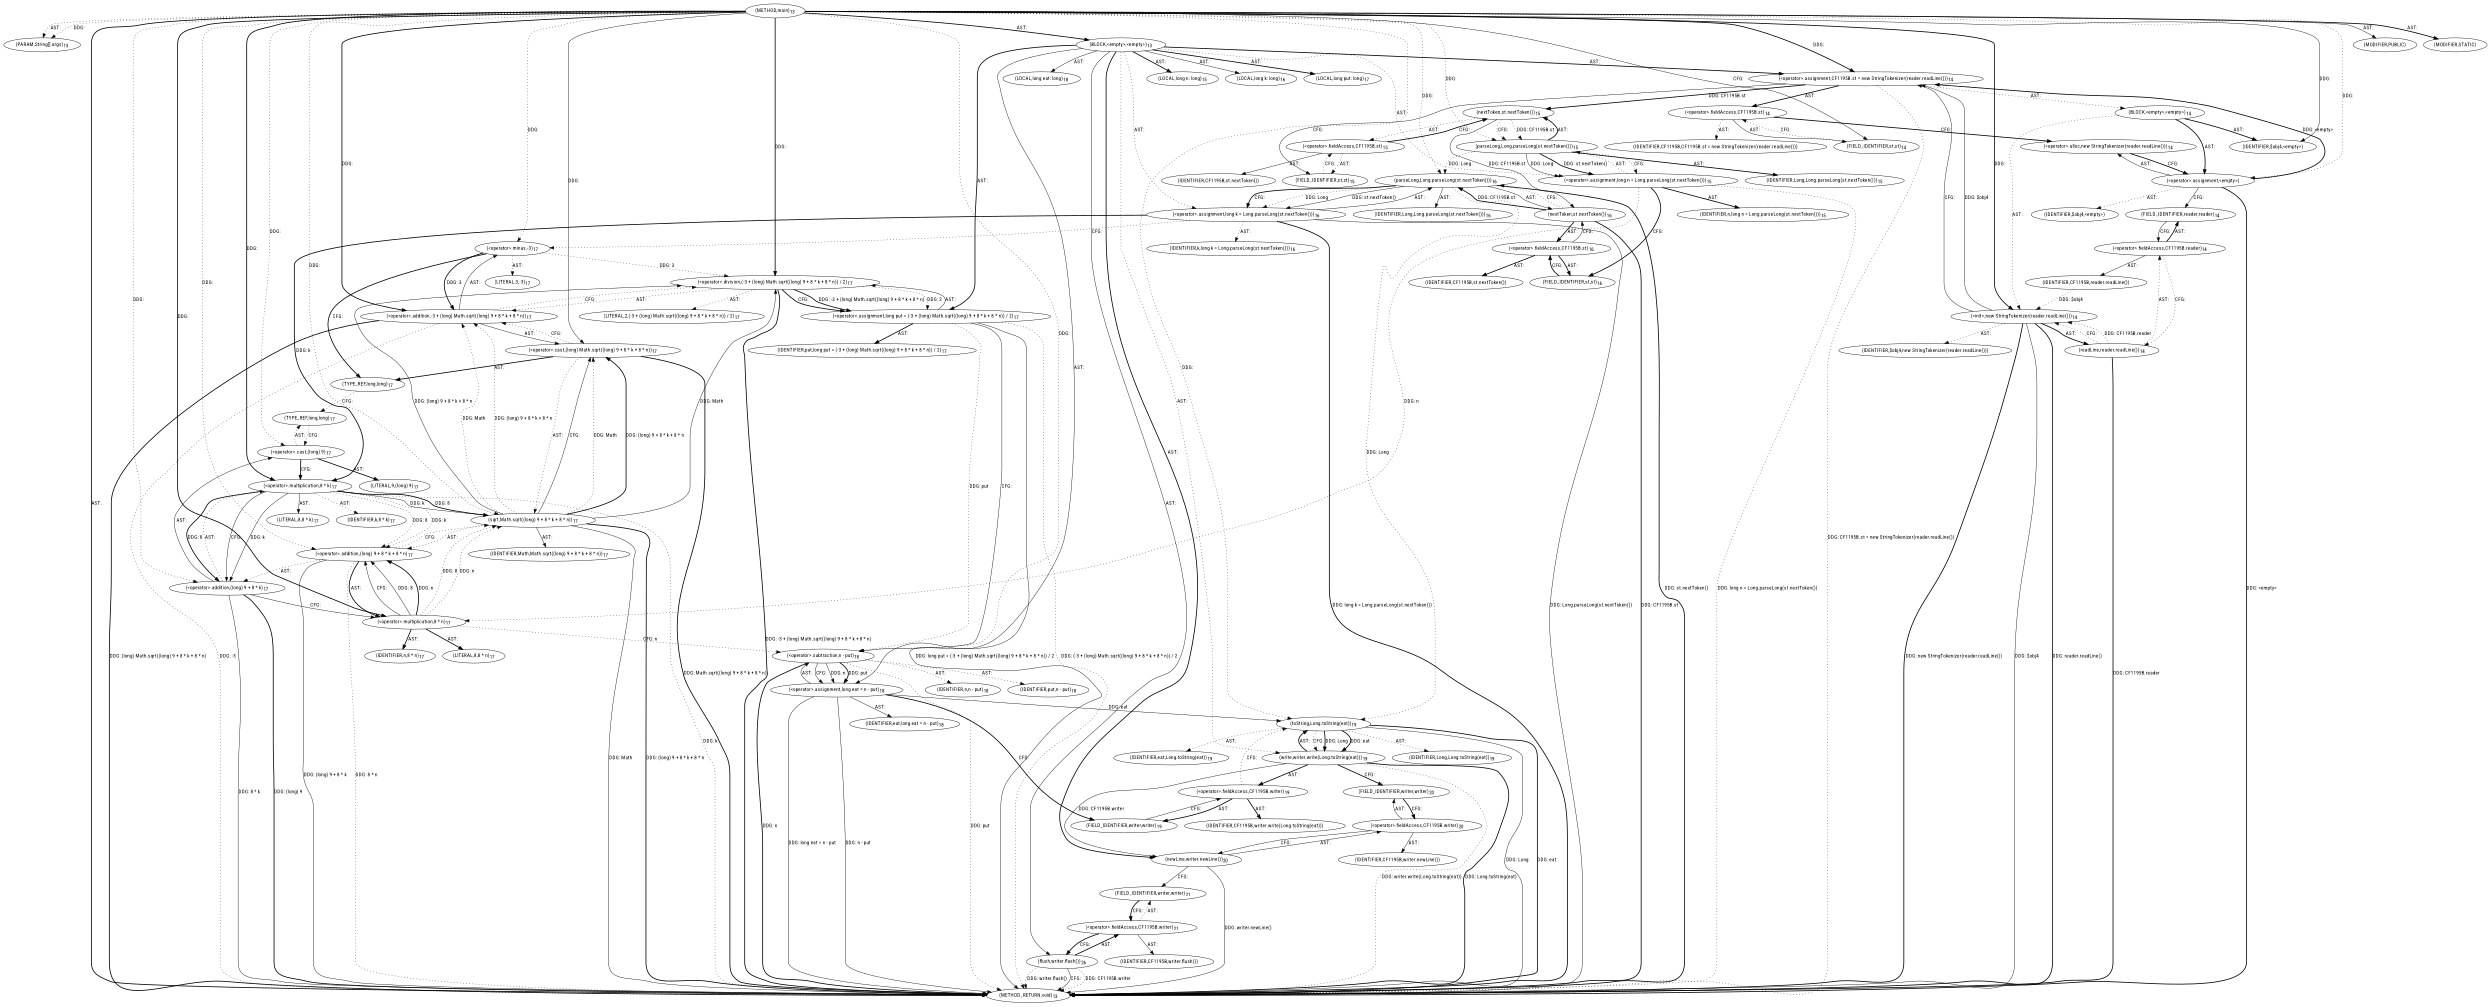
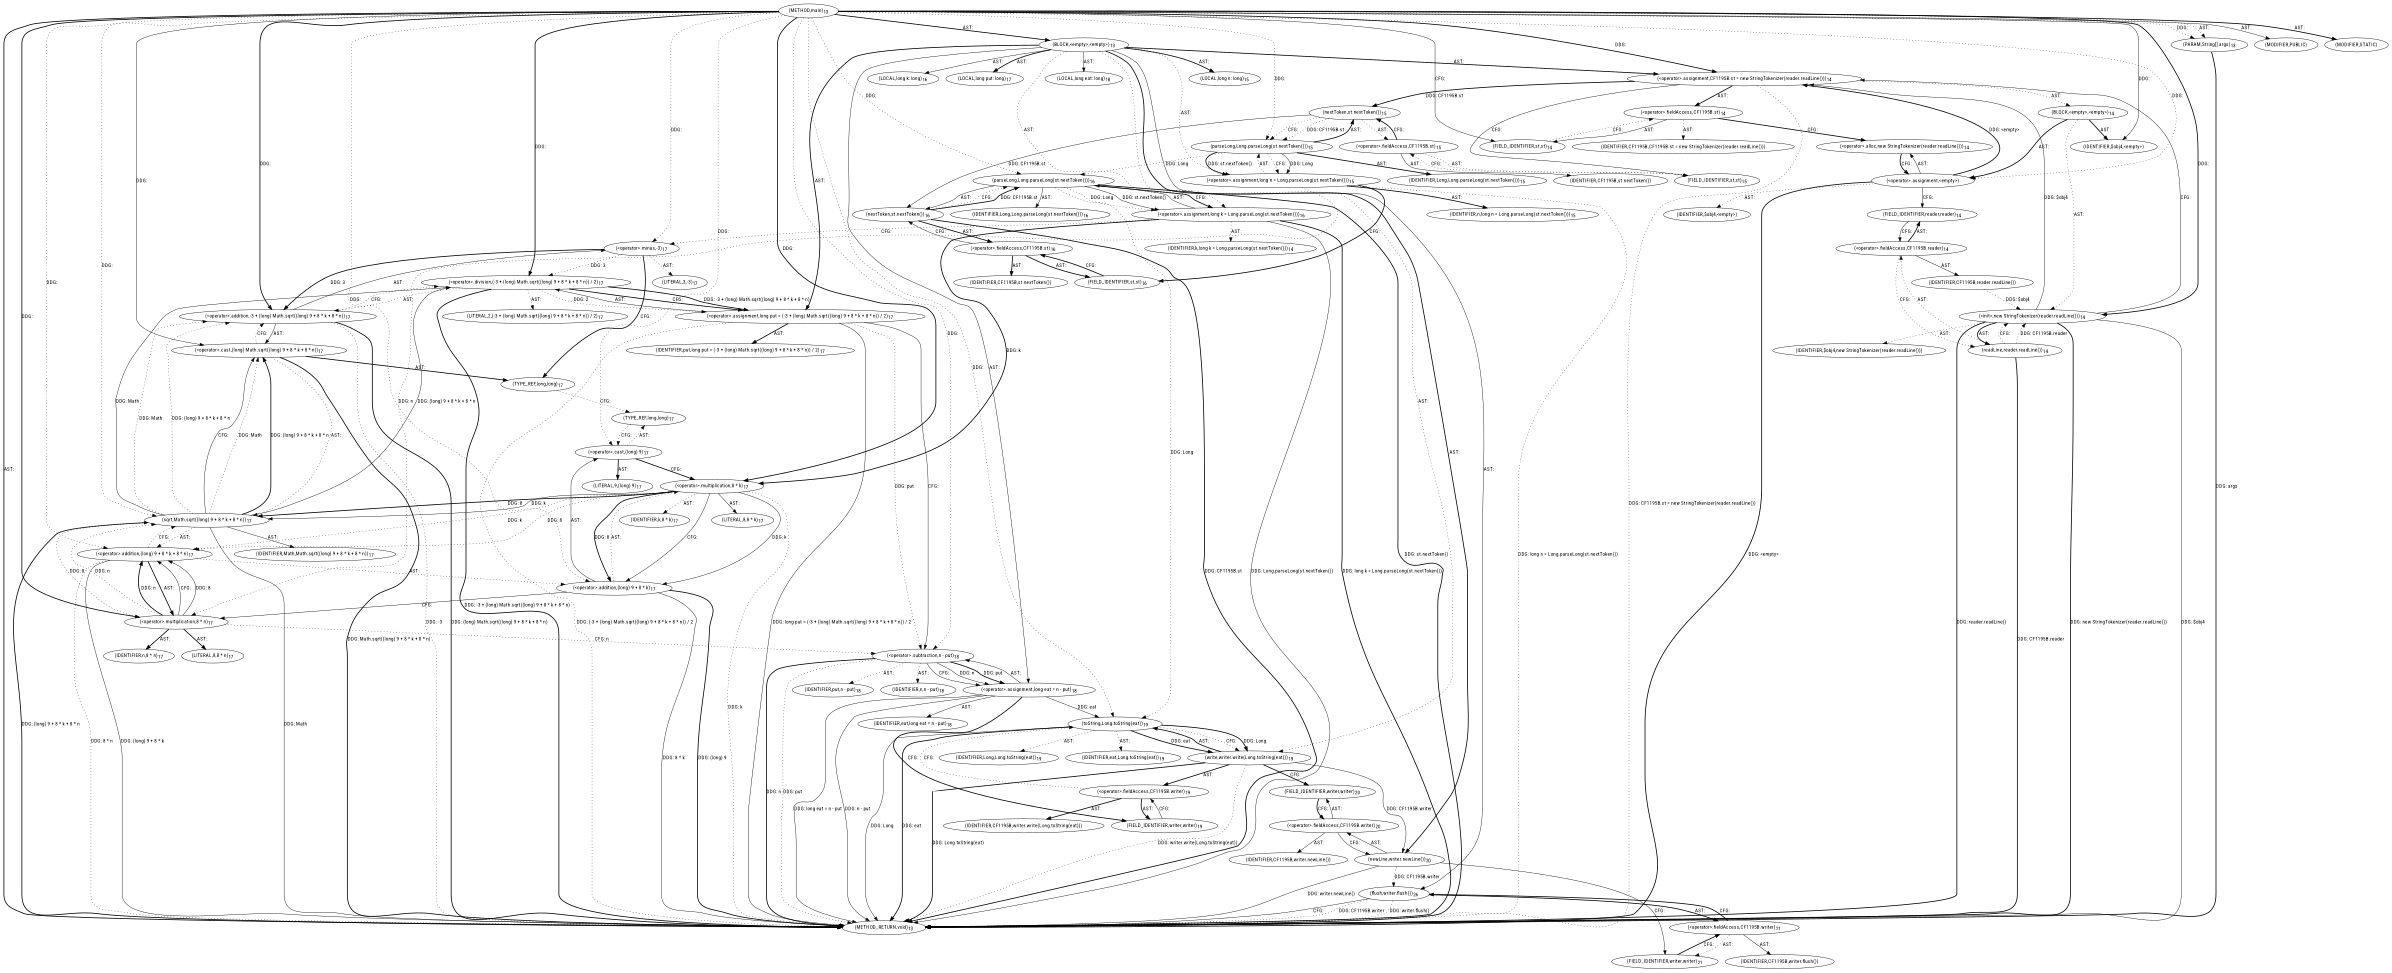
(1293, 248) -> (1291, 248)
none -> (1394, 875)
none -> (2162, 914)
